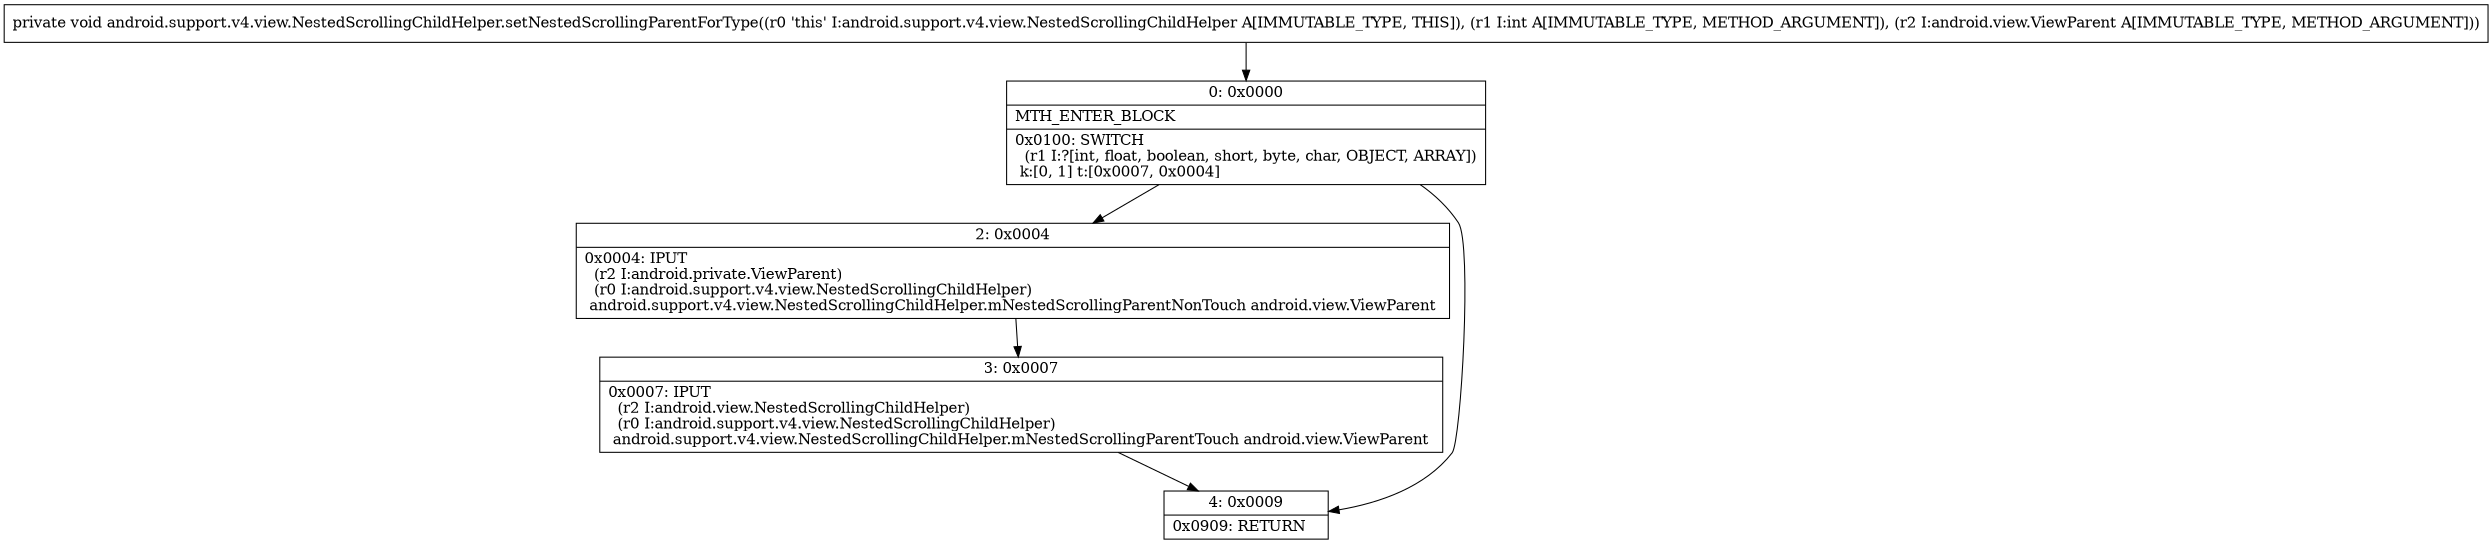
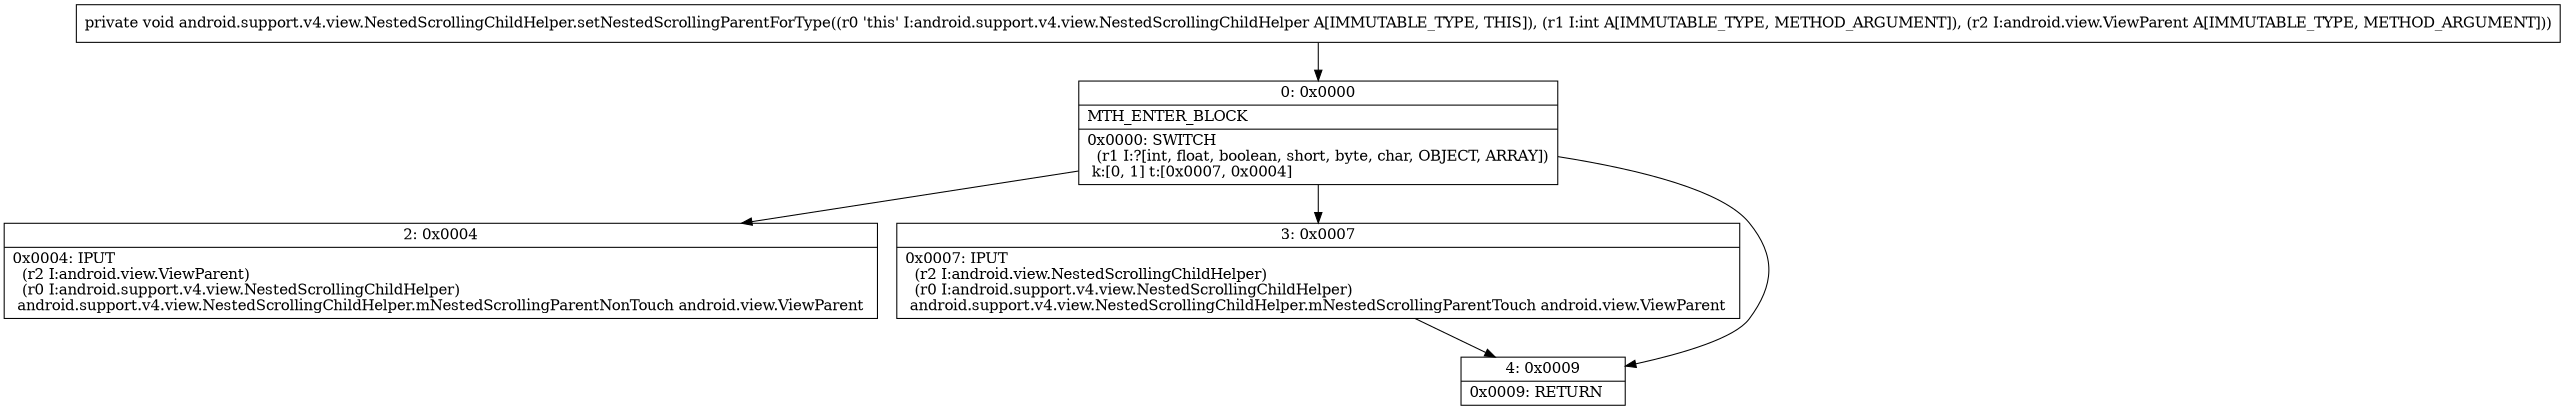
(1085, 141) -> (1157, 141)
(714, 275) -> (131, 275)
(1017, 333) -> (1318, 199)
(1246, 527) -> (1543, 393)
